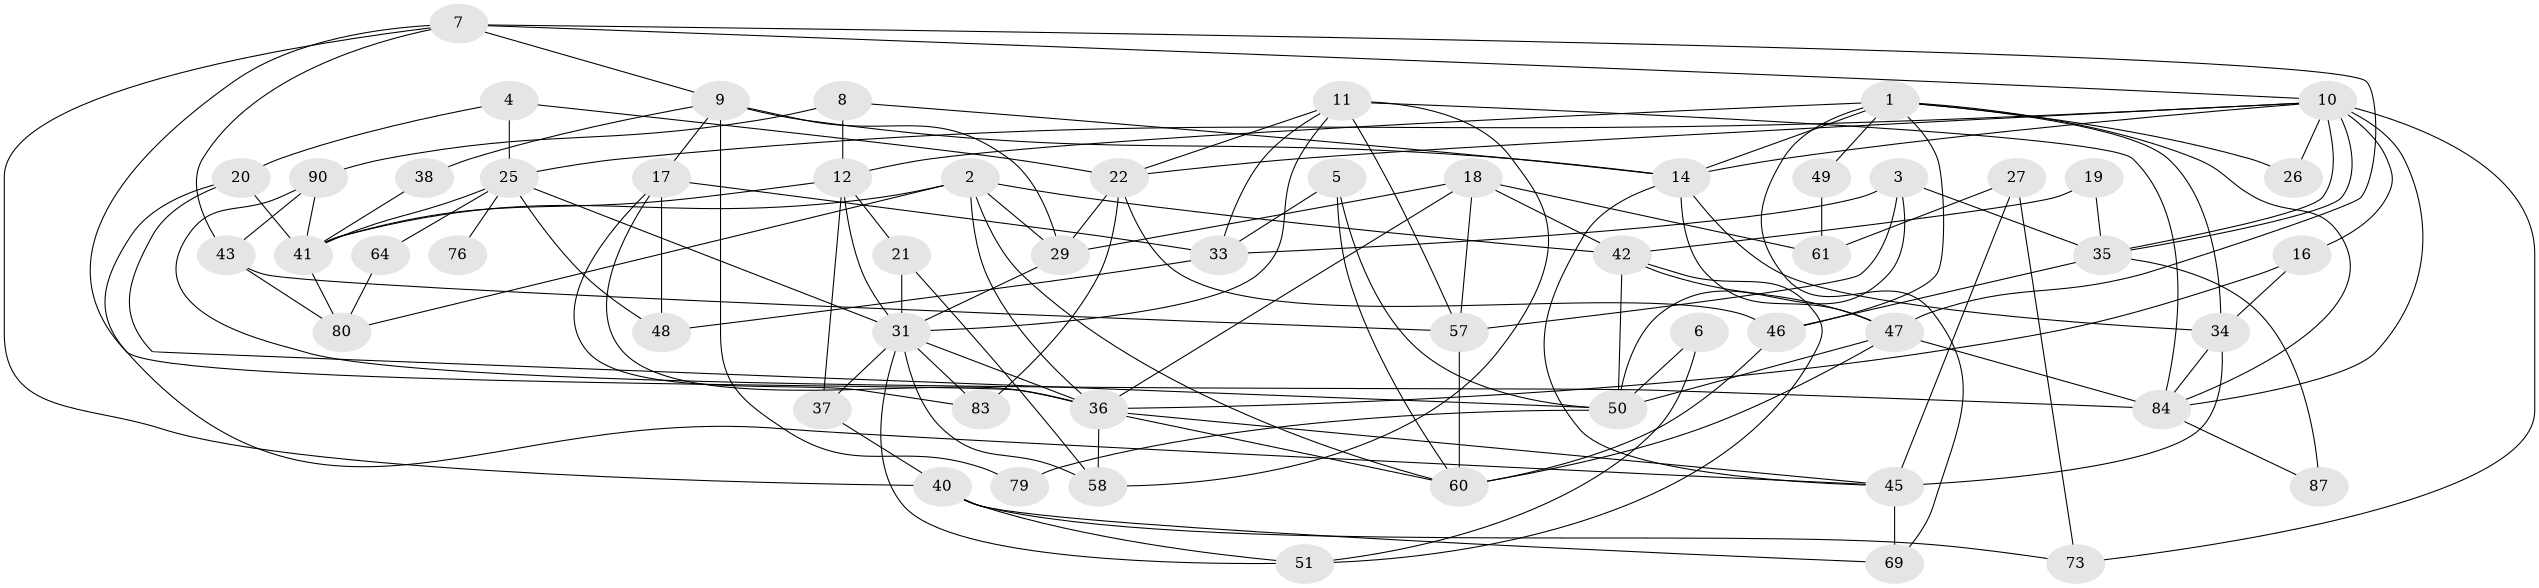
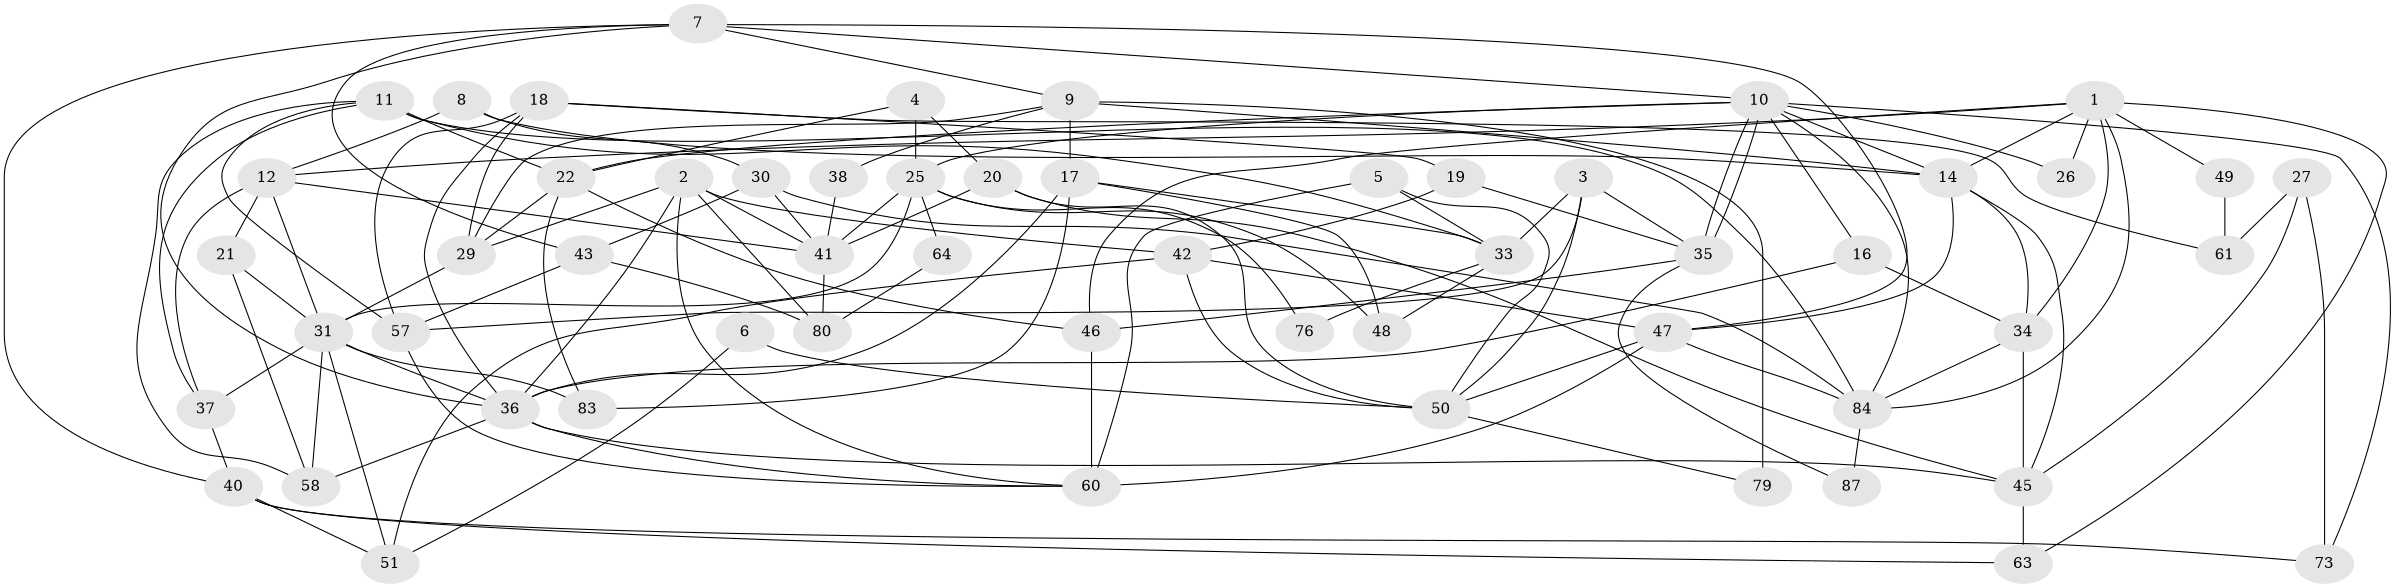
(318, 178) -> (761, 178)
(1553, 219) -> (1002, 128)
none -> (1418, 285)
(1184, 303) -> (181, 198)
(1895, 564) -> (2023, 564)
